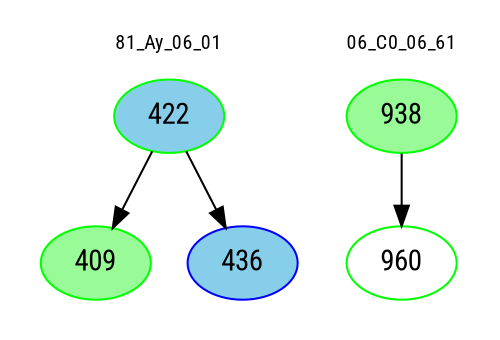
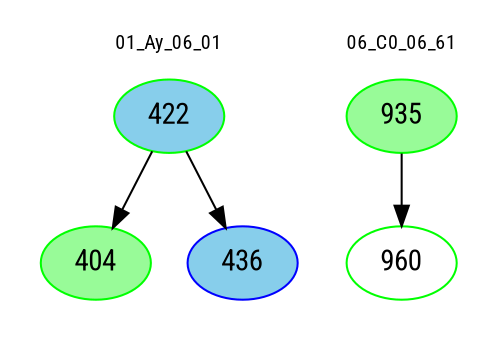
(169, 44) -> (169, 44)
(402, 116) -> (402, 116)
(96, 263) -> (96, 263)
